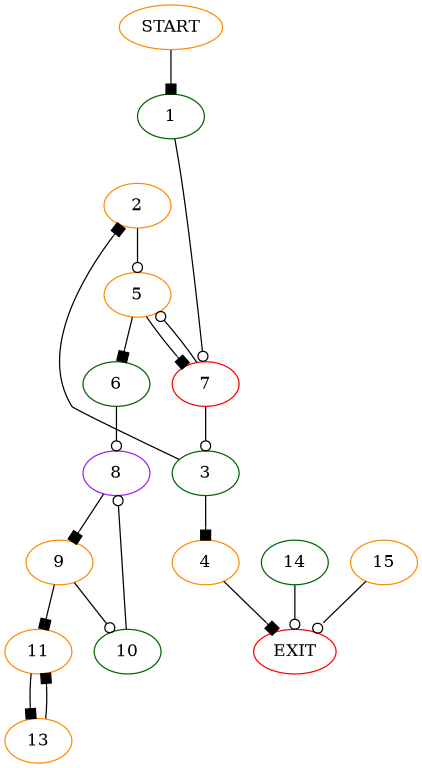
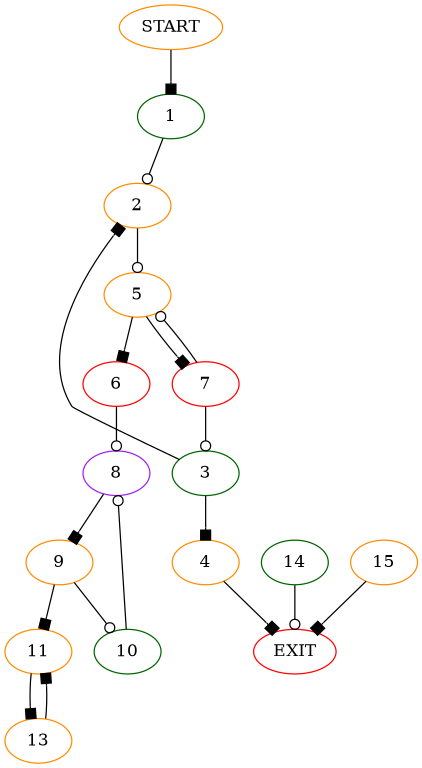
(190, 245) -> (156, 156)
(116, 384) -> (116, 384)
(345, 602) -> (345, 602)
